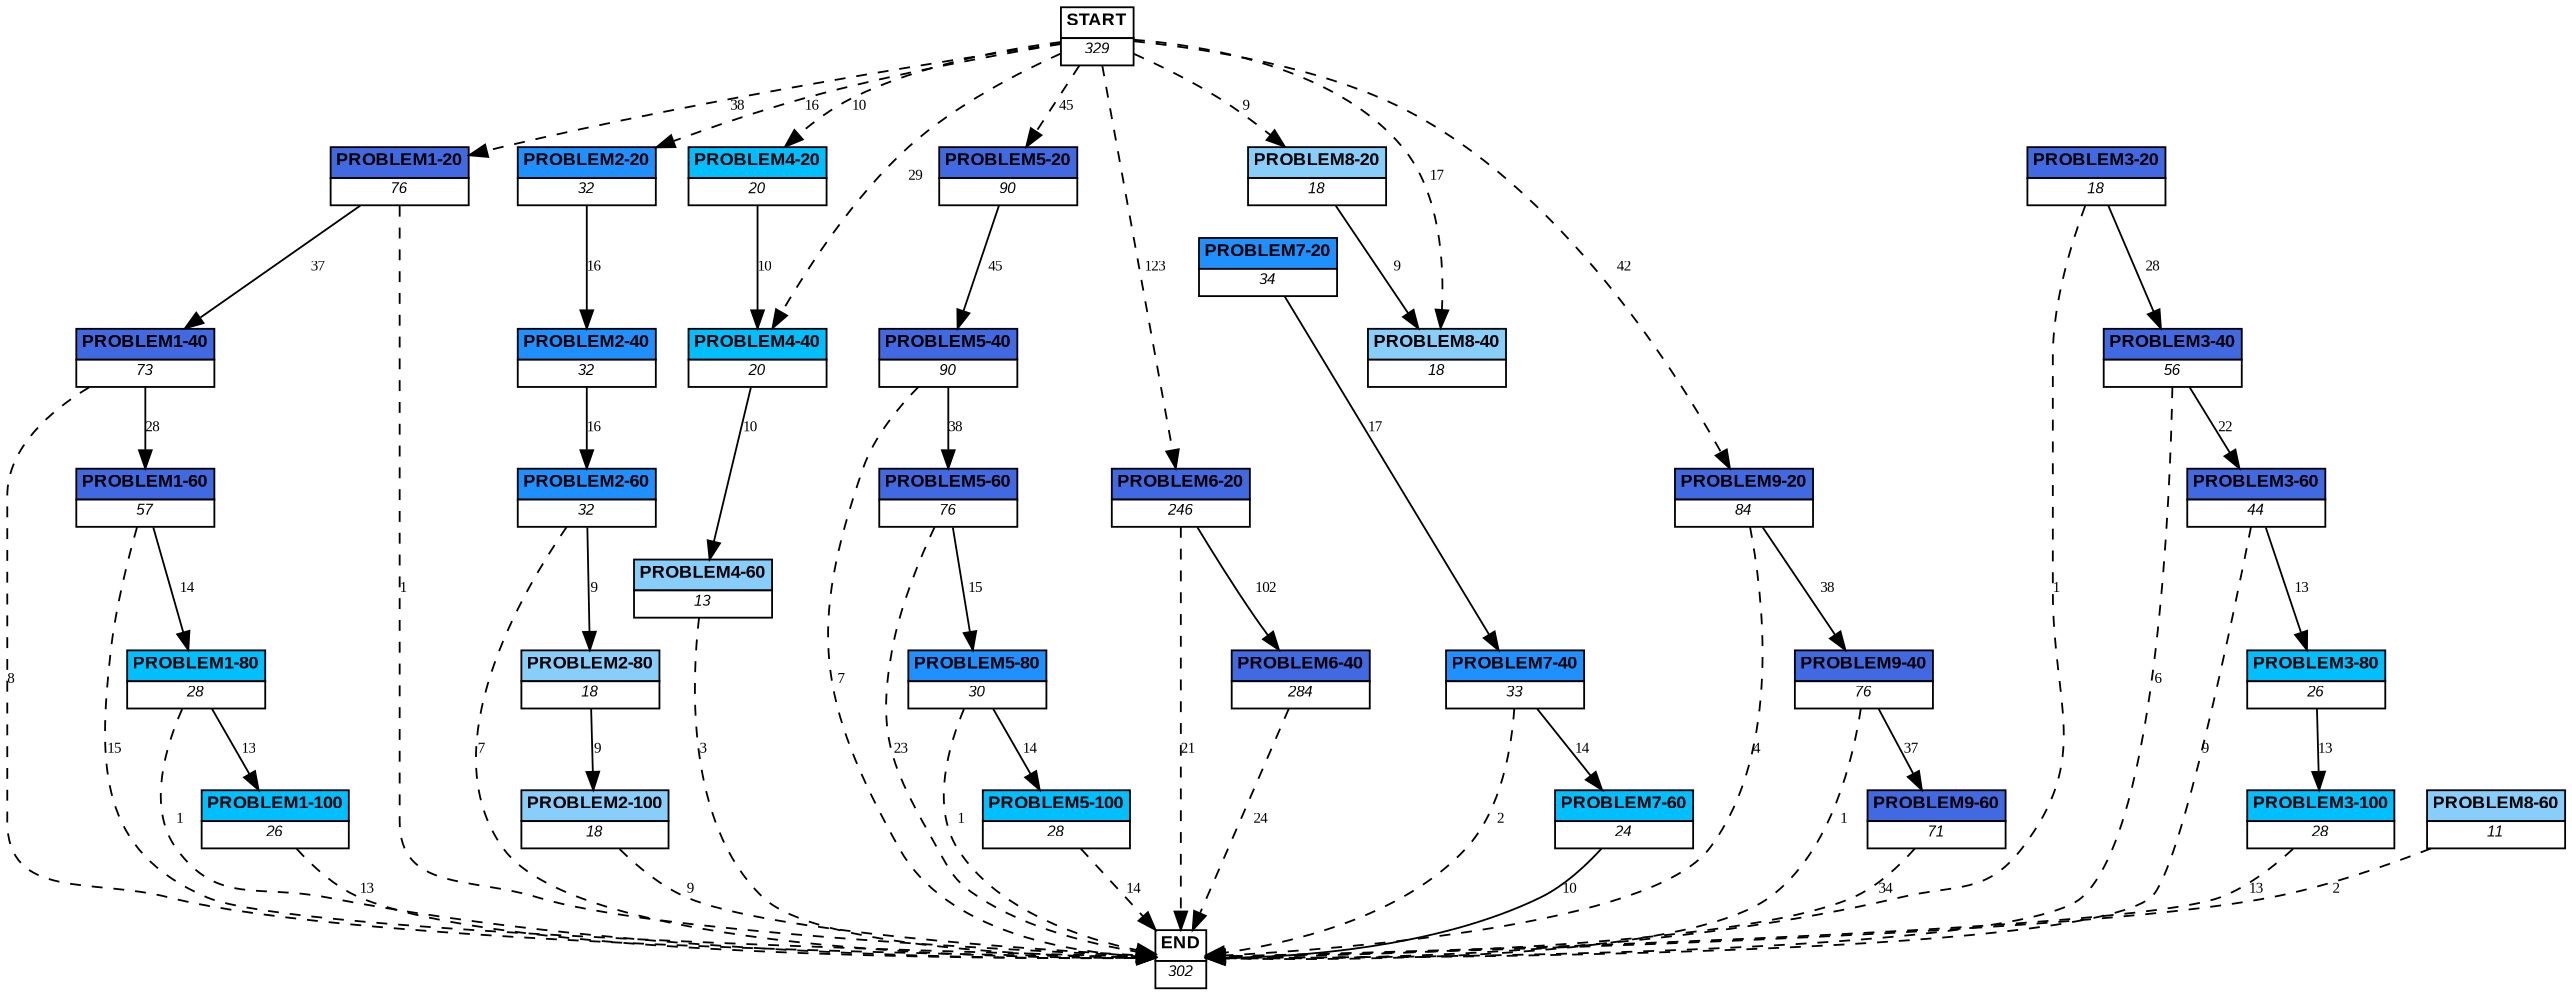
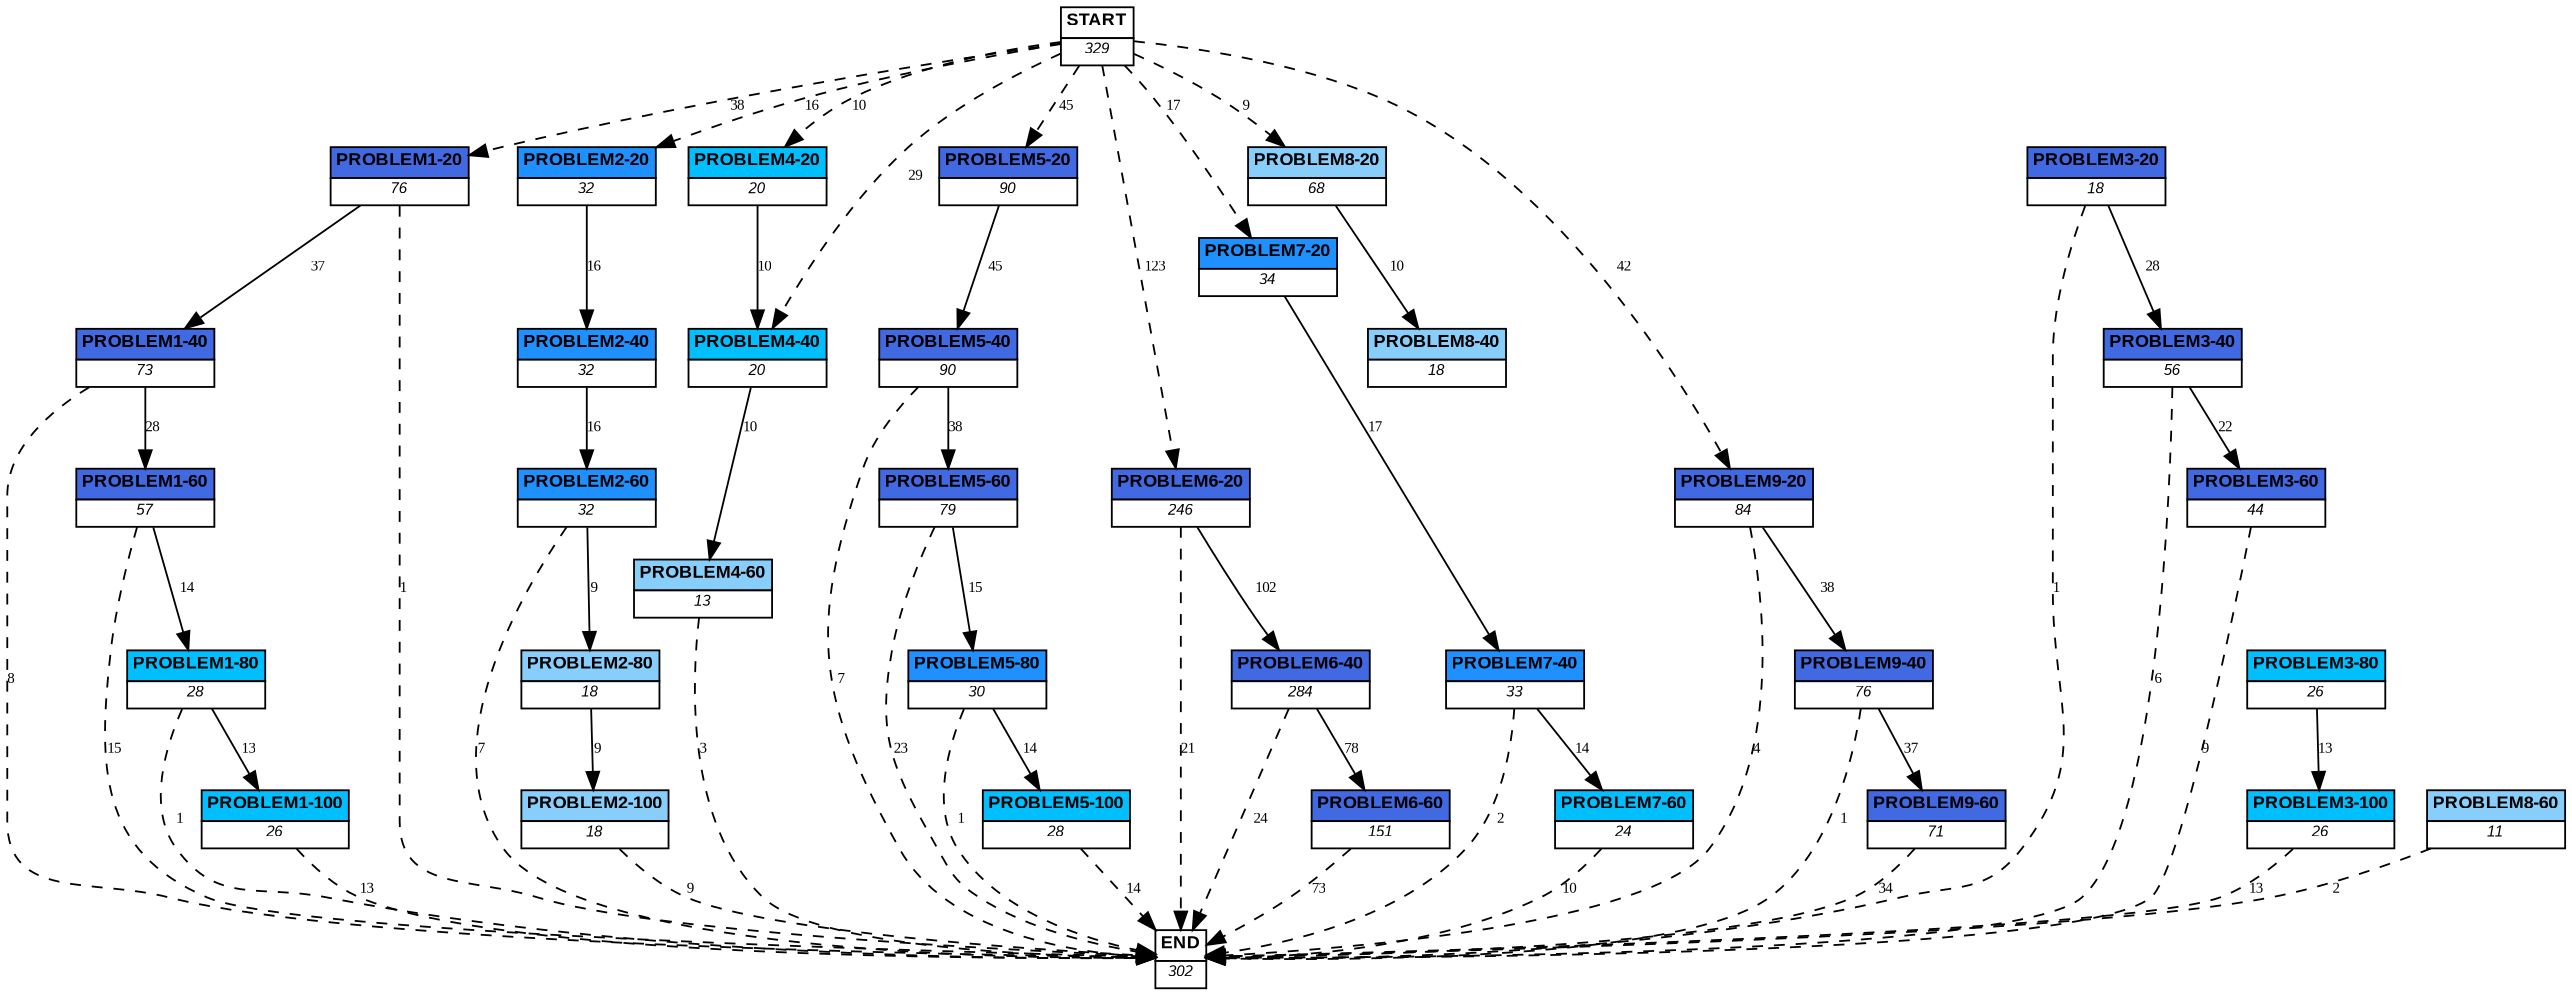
(1355, 106) -> (1186, 141)
(1317, 189) -> (1317, 189)
(1397, 267) -> (1397, 267)
(948, 510) -> (948, 510)
(2283, 580) -> none
none -> (1381, 819)
(2321, 832) -> (2321, 832)
(1502, 914) -> (1502, 914)
